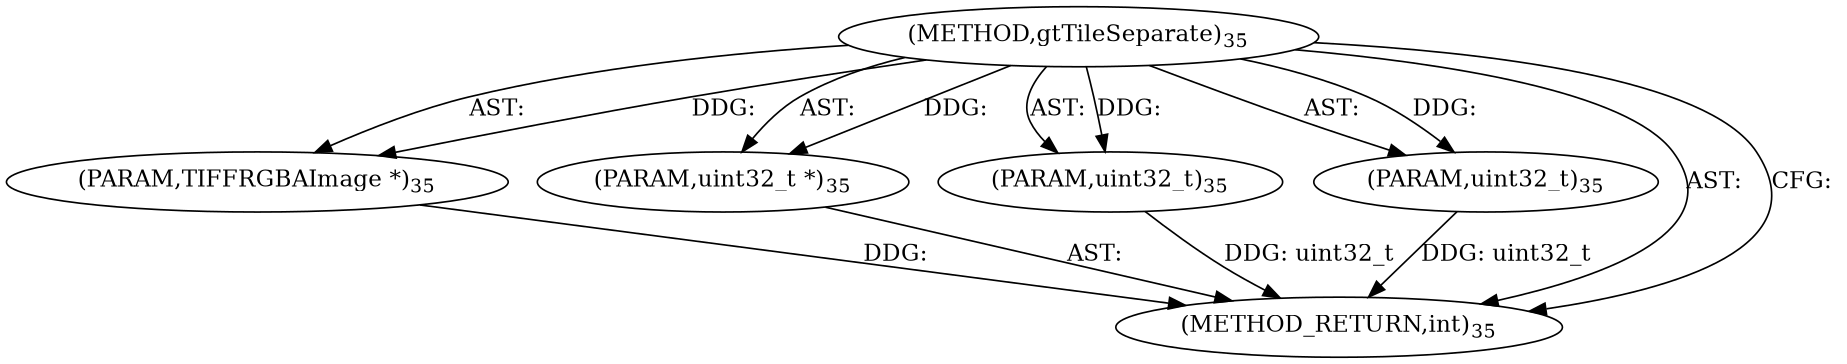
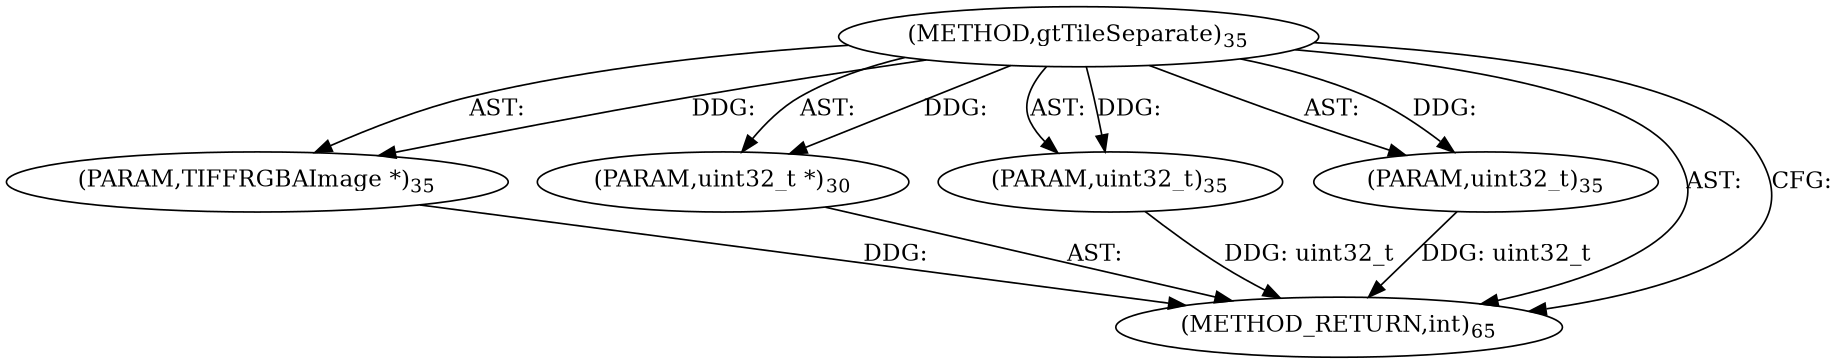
(839, 179) -> (839, 179)
(1484, 325) -> (1484, 325)
